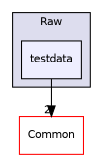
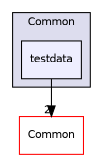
(51, 23) -> (51, 23)
